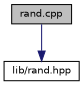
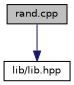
(42, 71) -> (37, 71)
